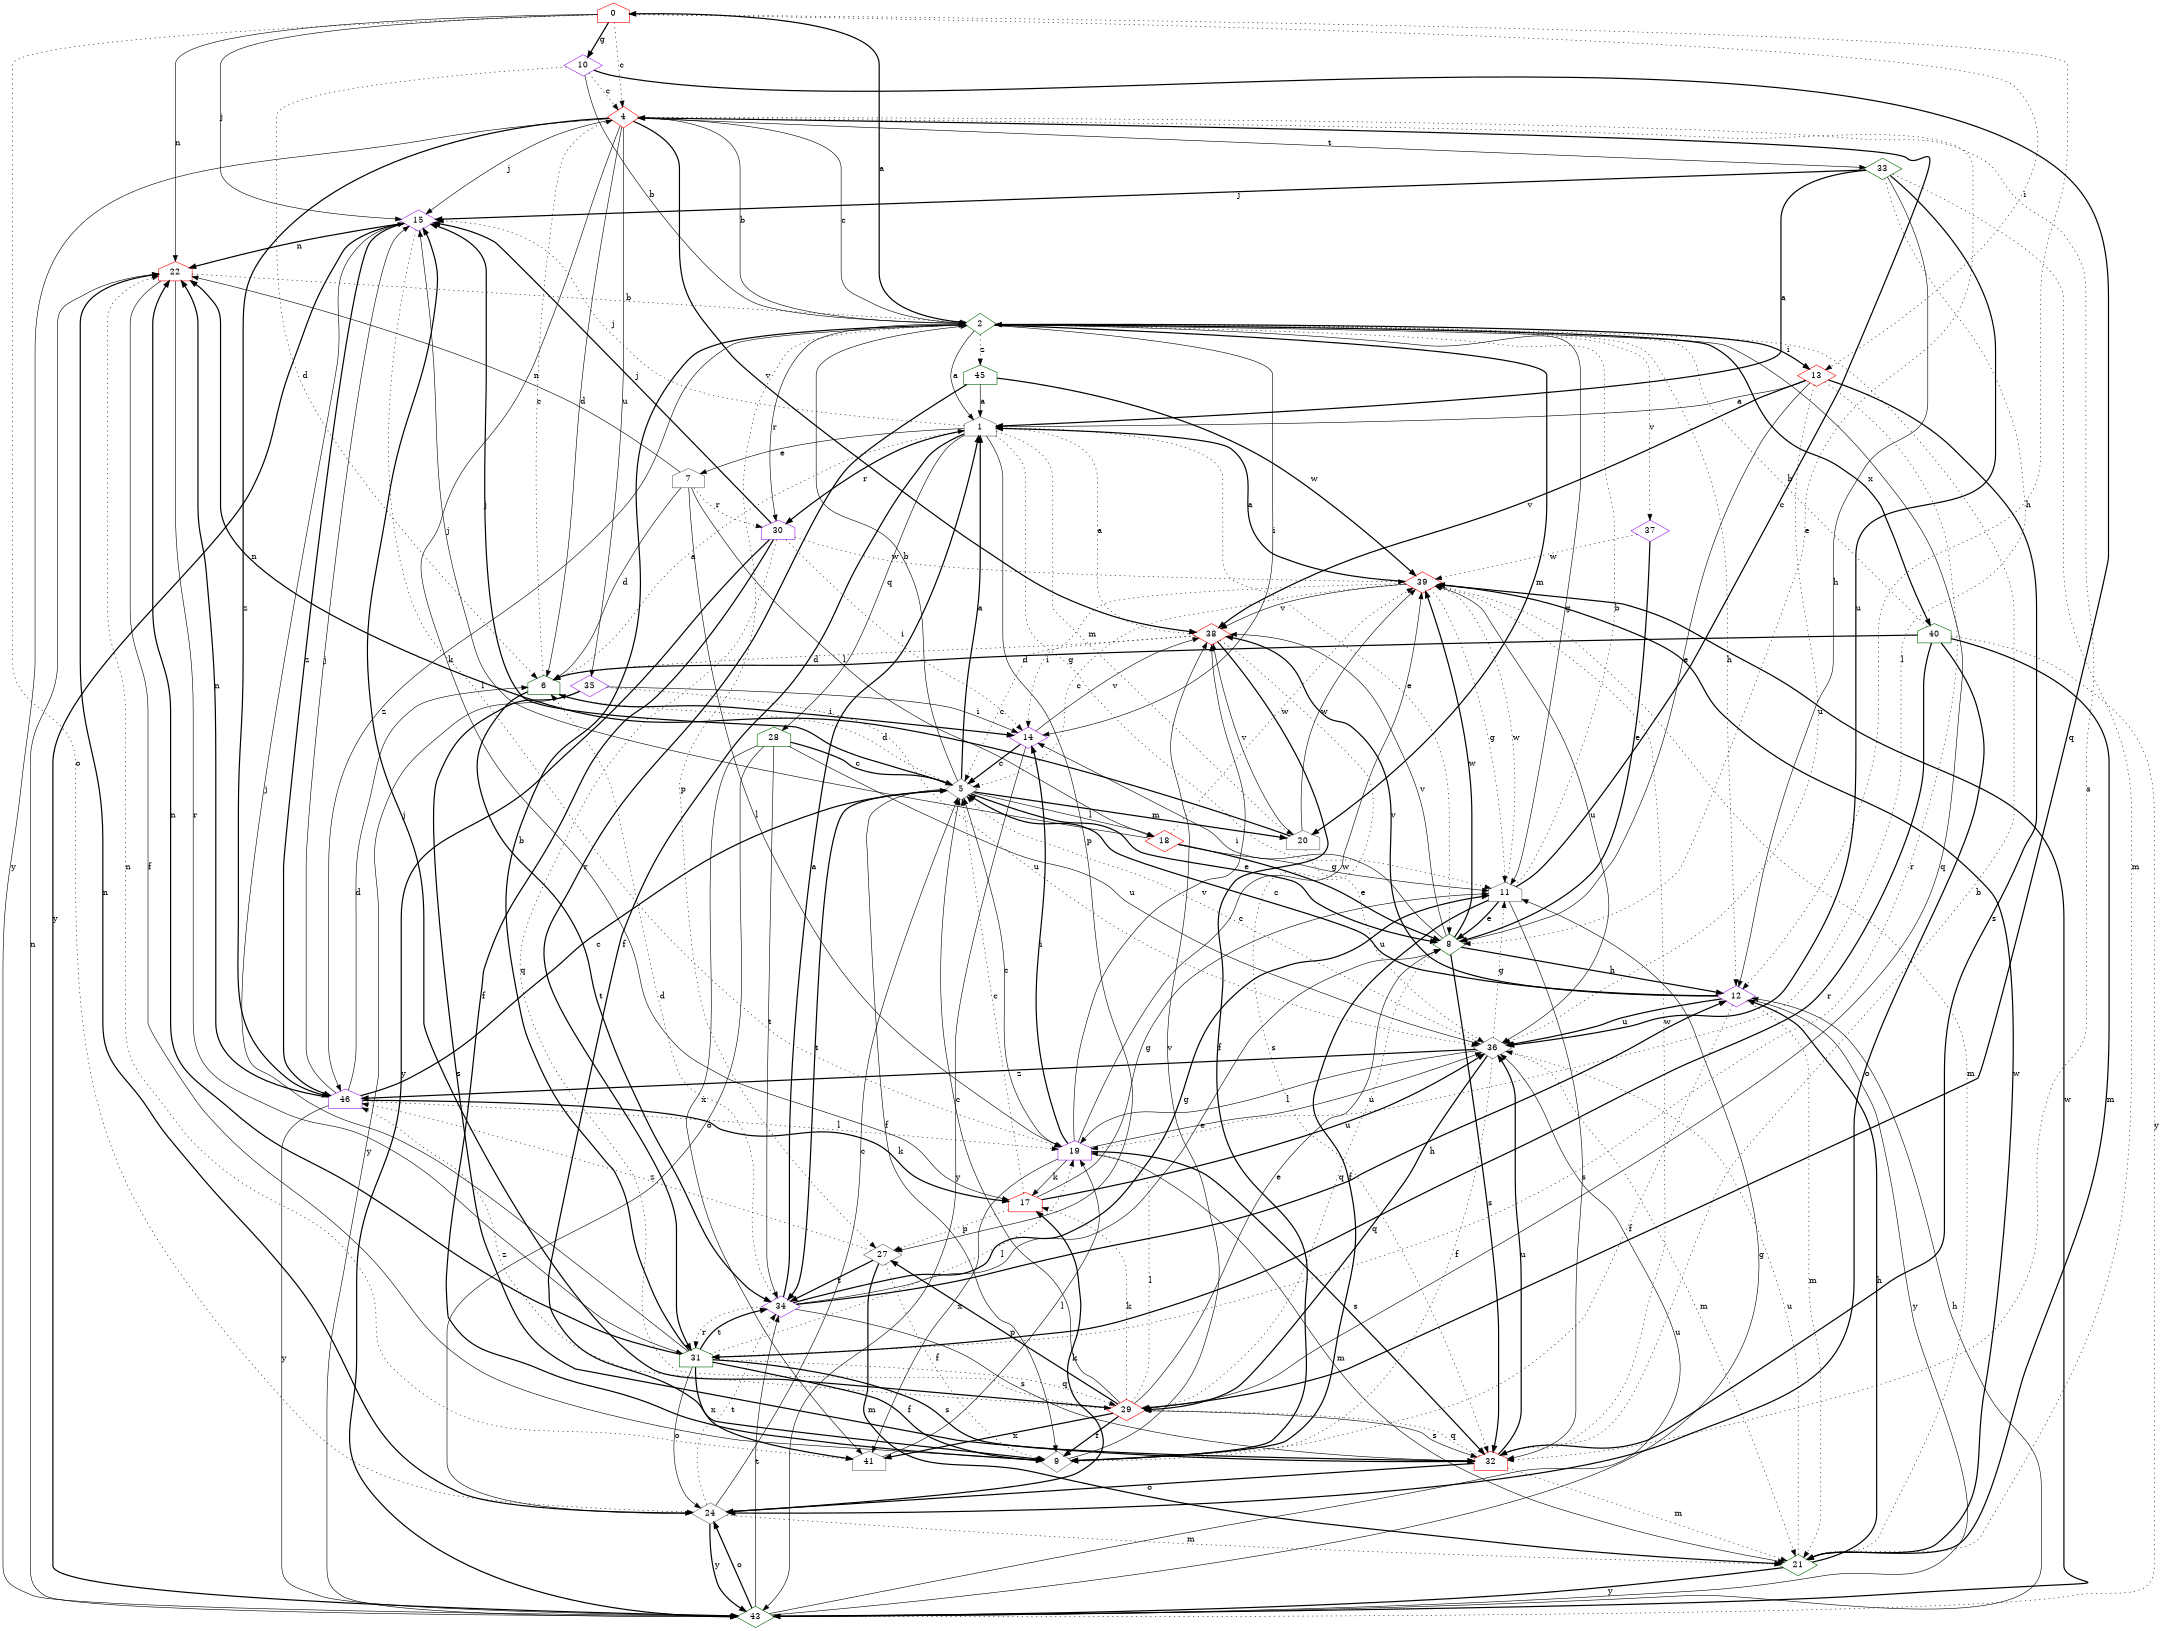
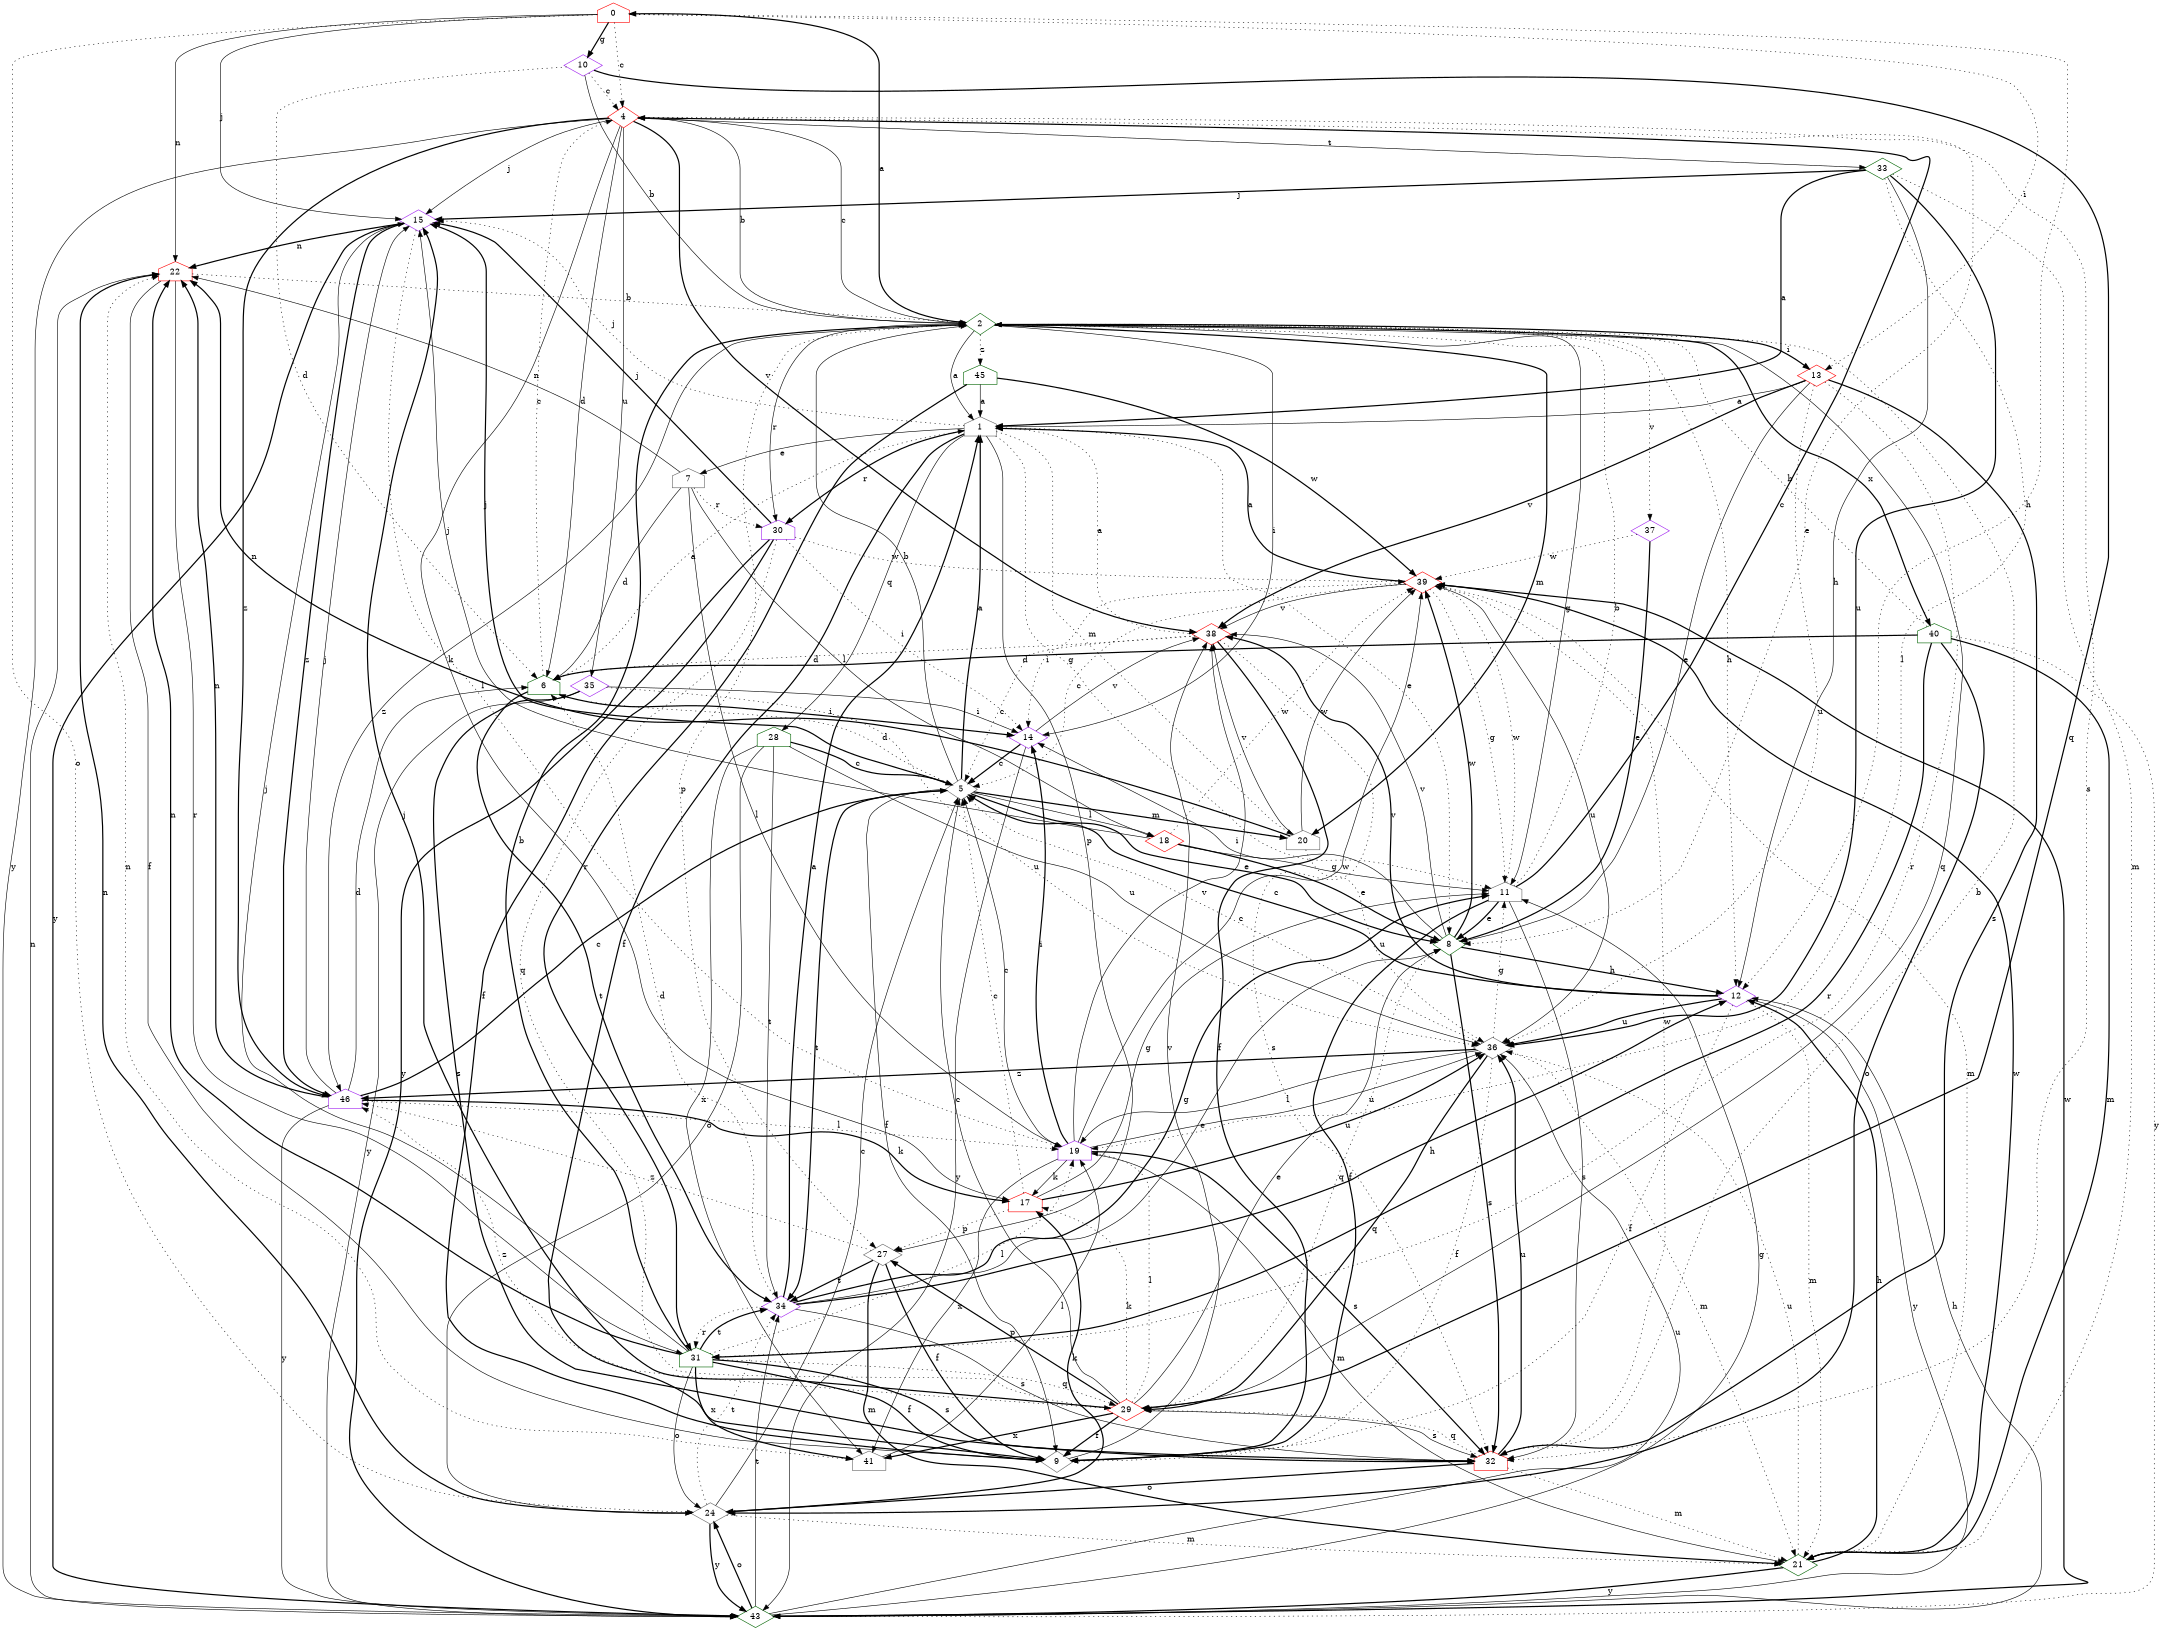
(946, 1384) -> (946, 1384)
